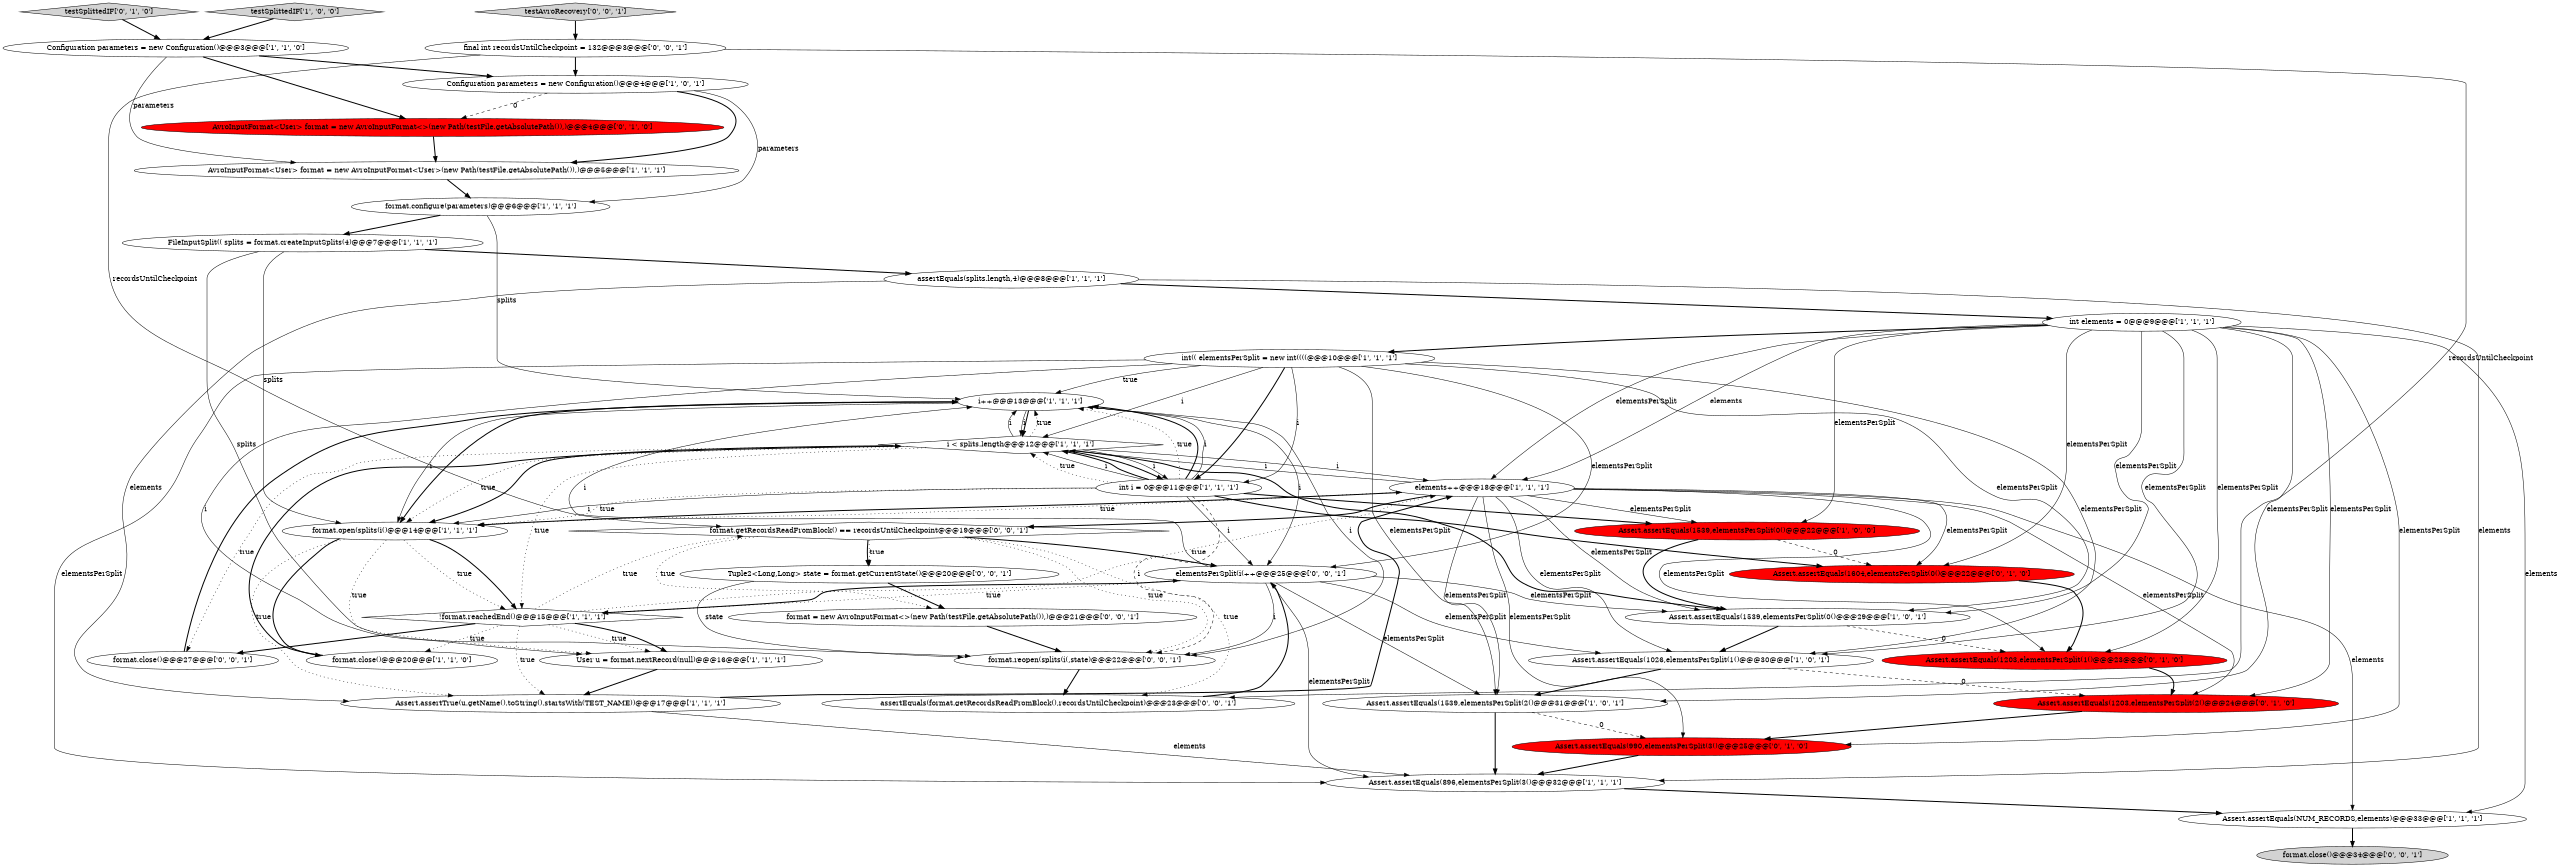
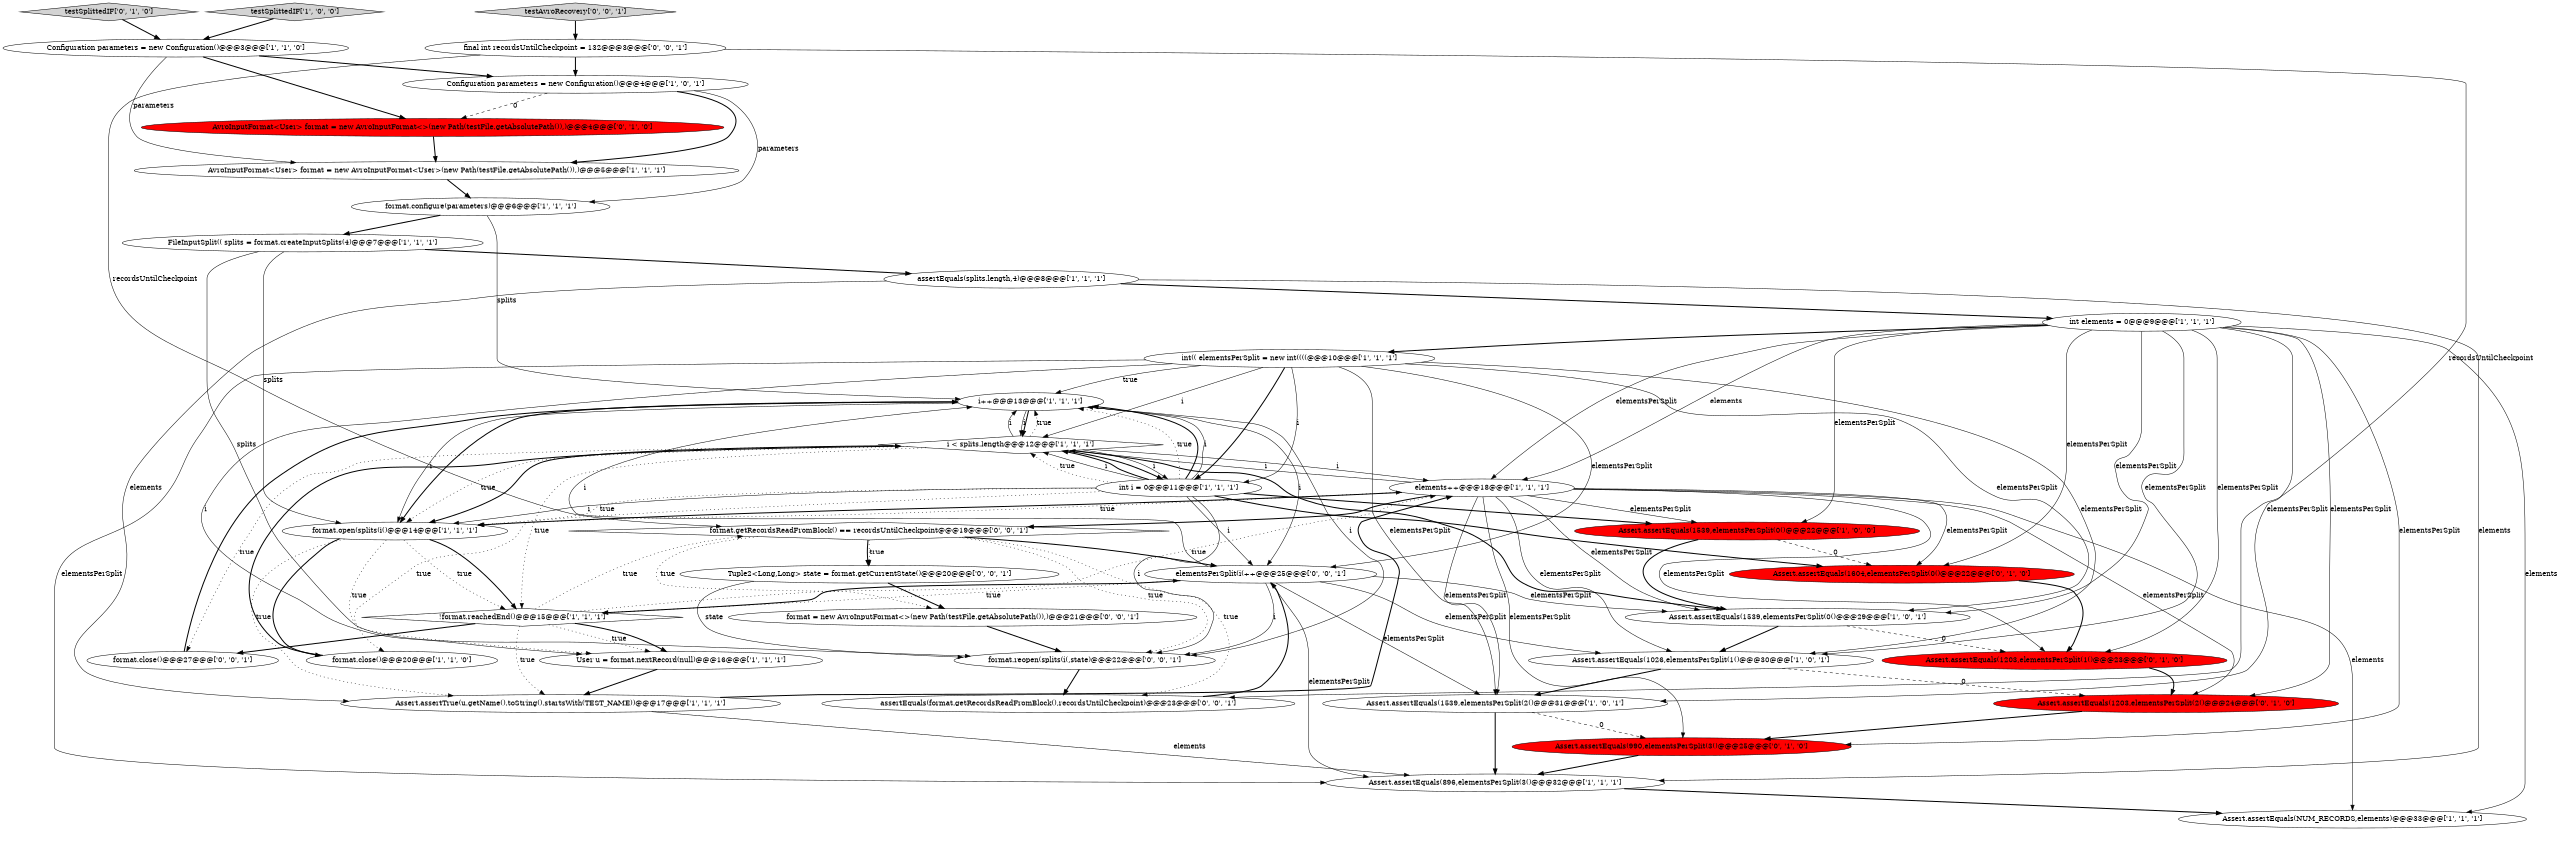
(1135, 579) -> (1135, 579)
(466, 638) -> (692, 511)
(2352, 855) -> none
